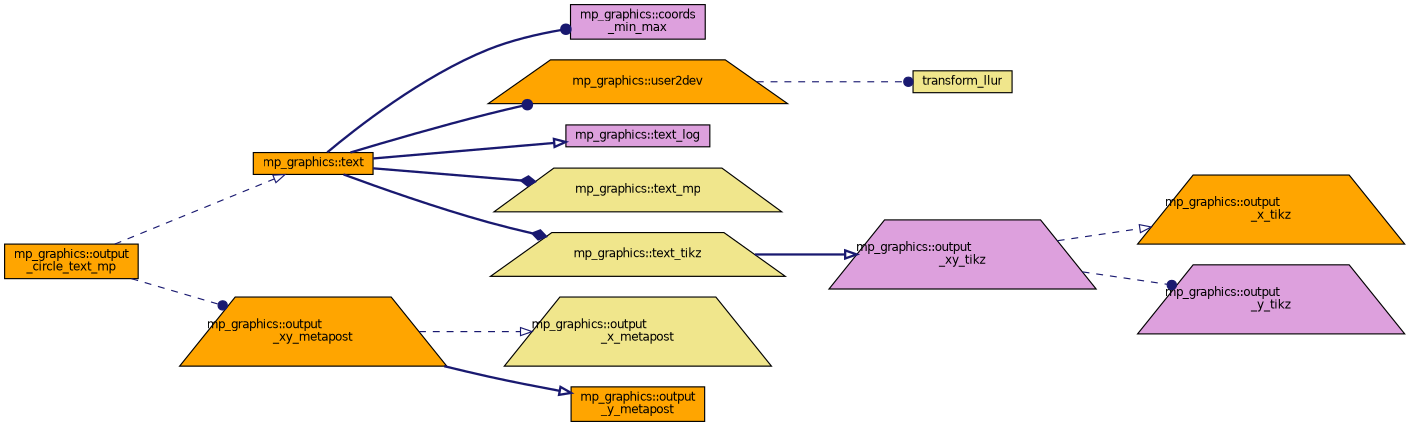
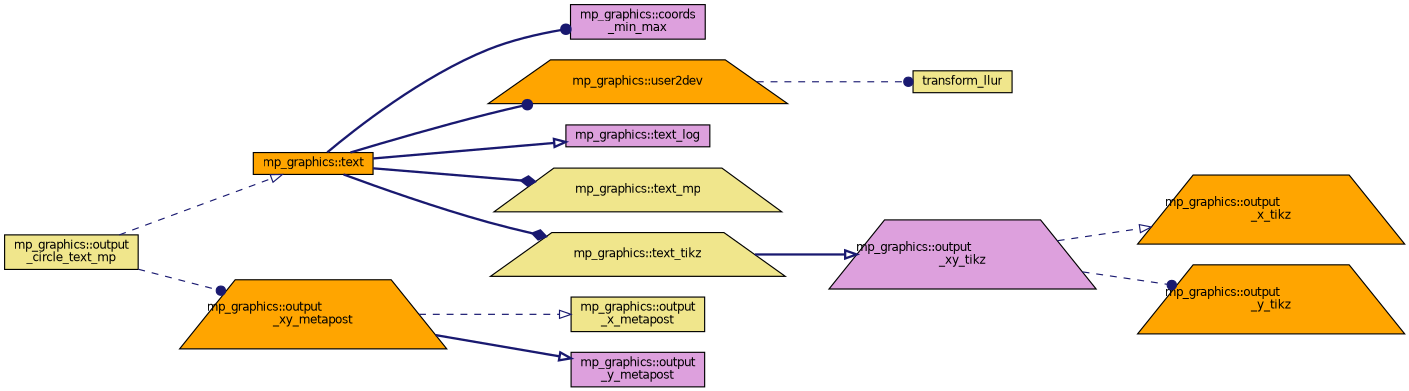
(71, 261) -> (71, 252)
(1271, 299) -> (1271, 299)
(638, 332) -> (638, 314)
(638, 404) -> (638, 370)
